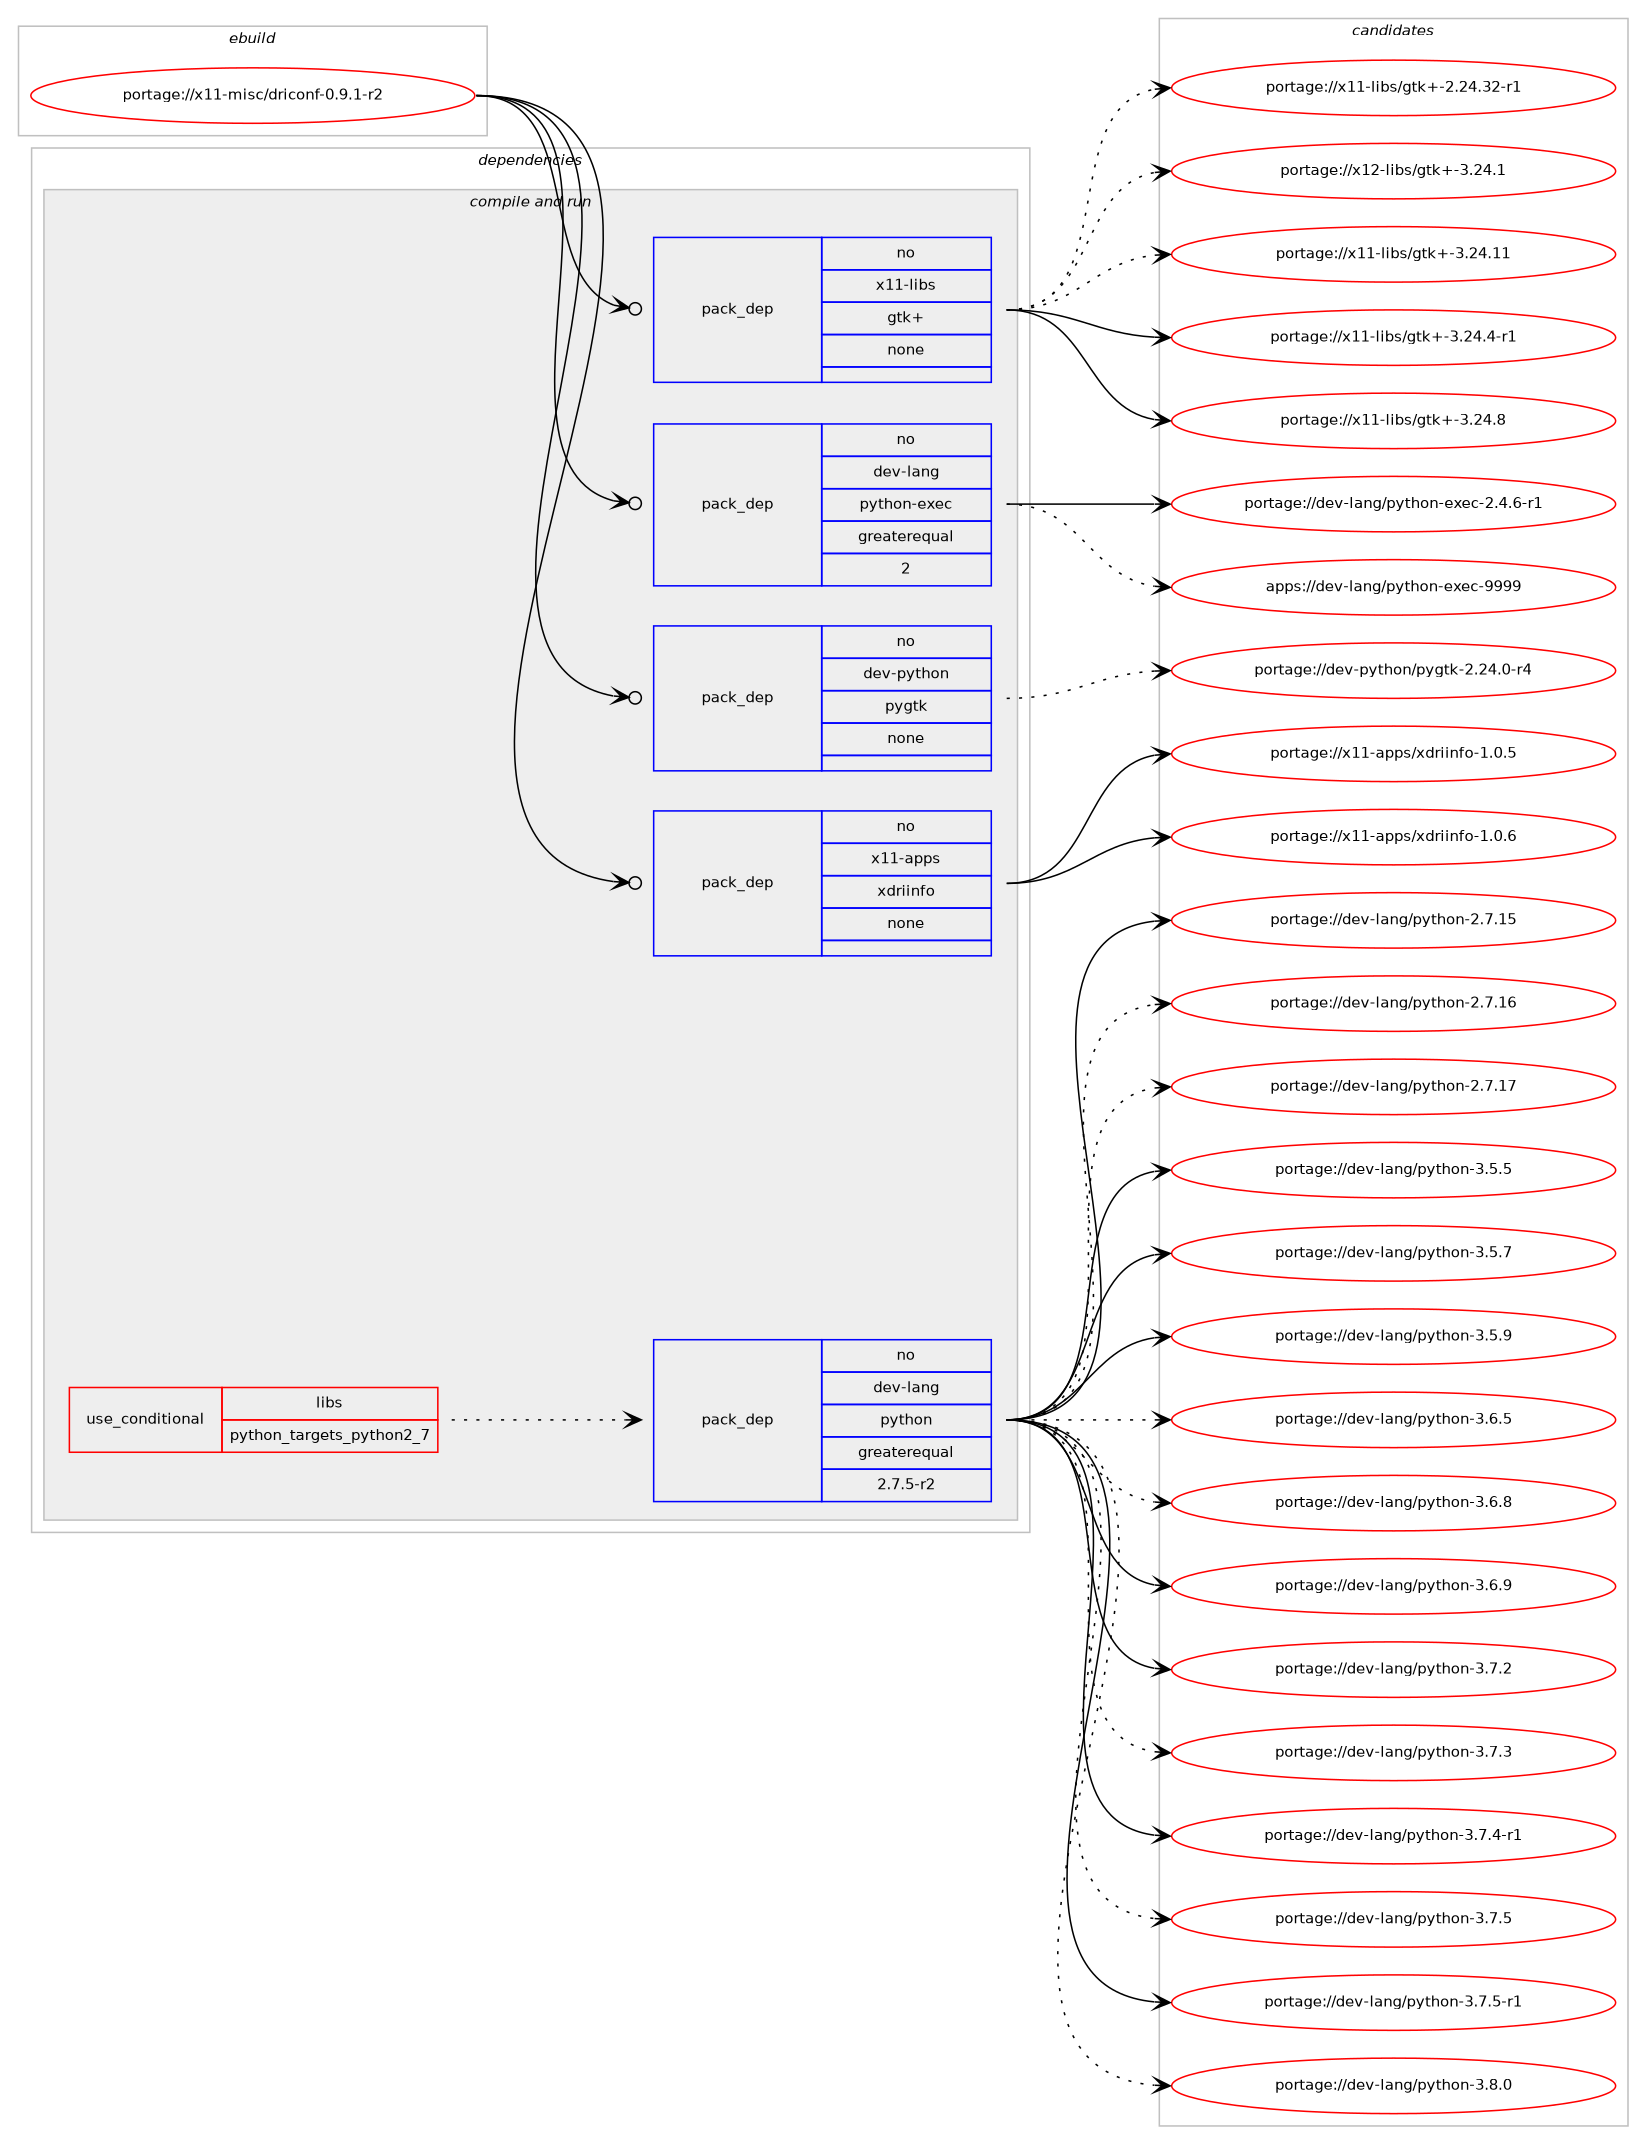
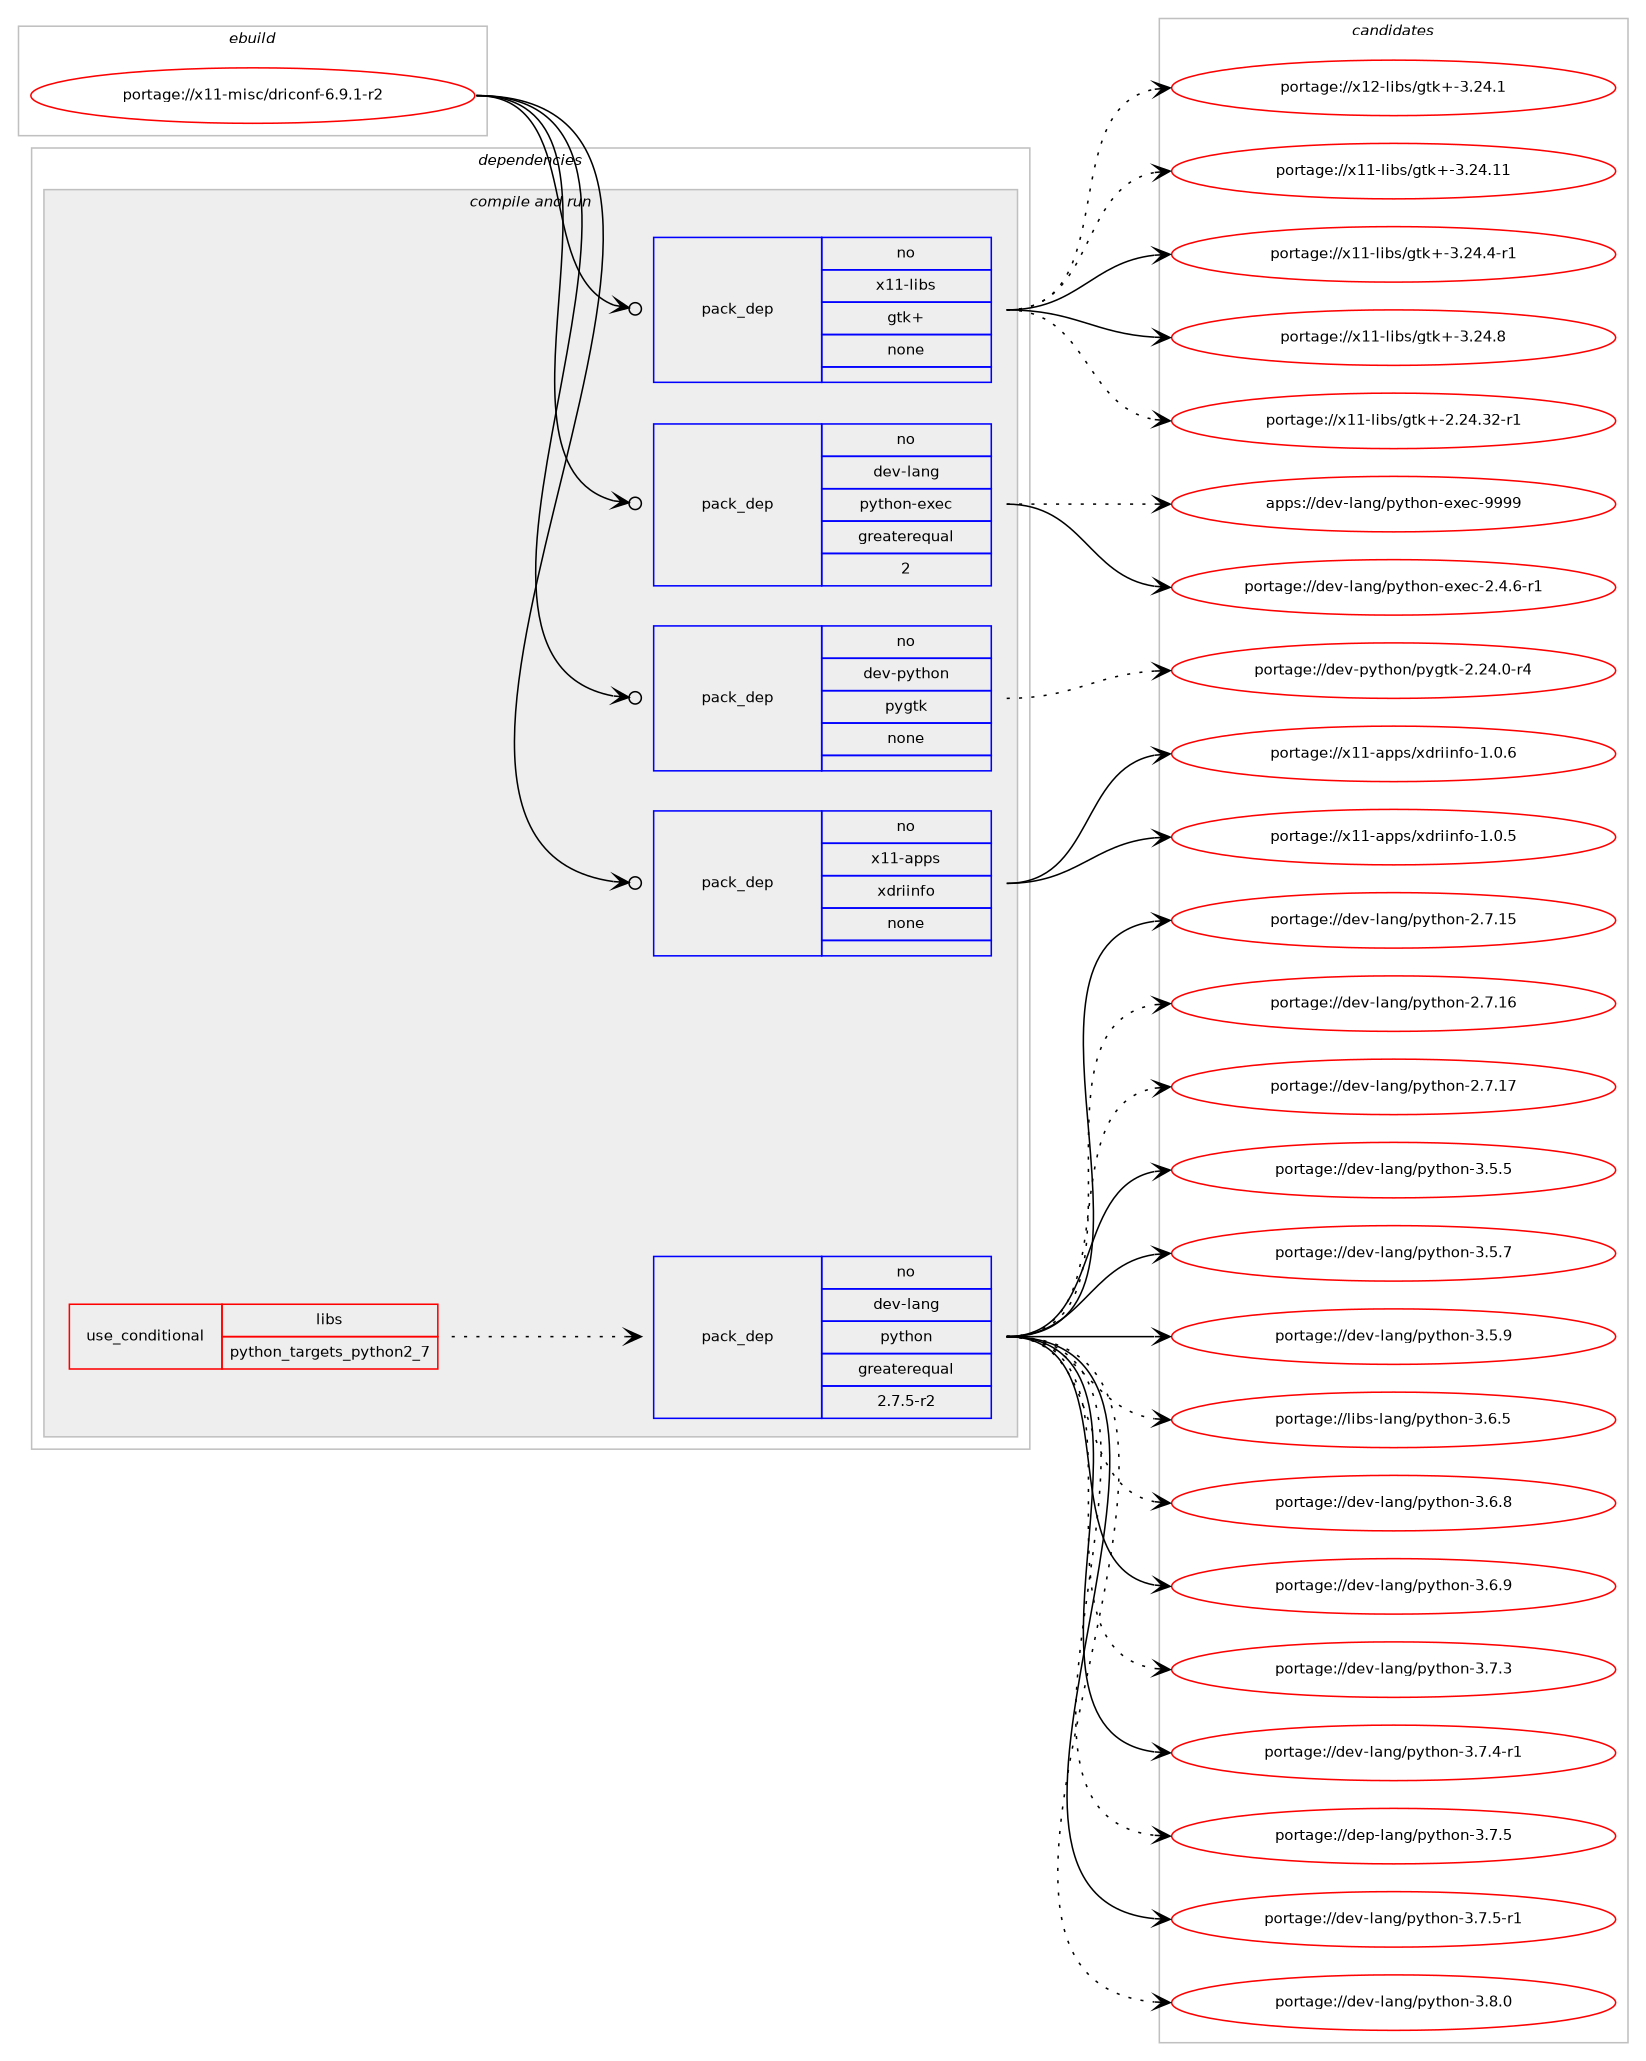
(253, 96) -> (253, 96)
(1394, 1420) -> (1394, 1420)
(1394, 1670) -> none
(1394, 1919) -> (1394, 1836)
